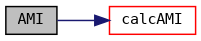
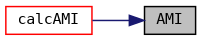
(76, 20) -> (111, 20)
